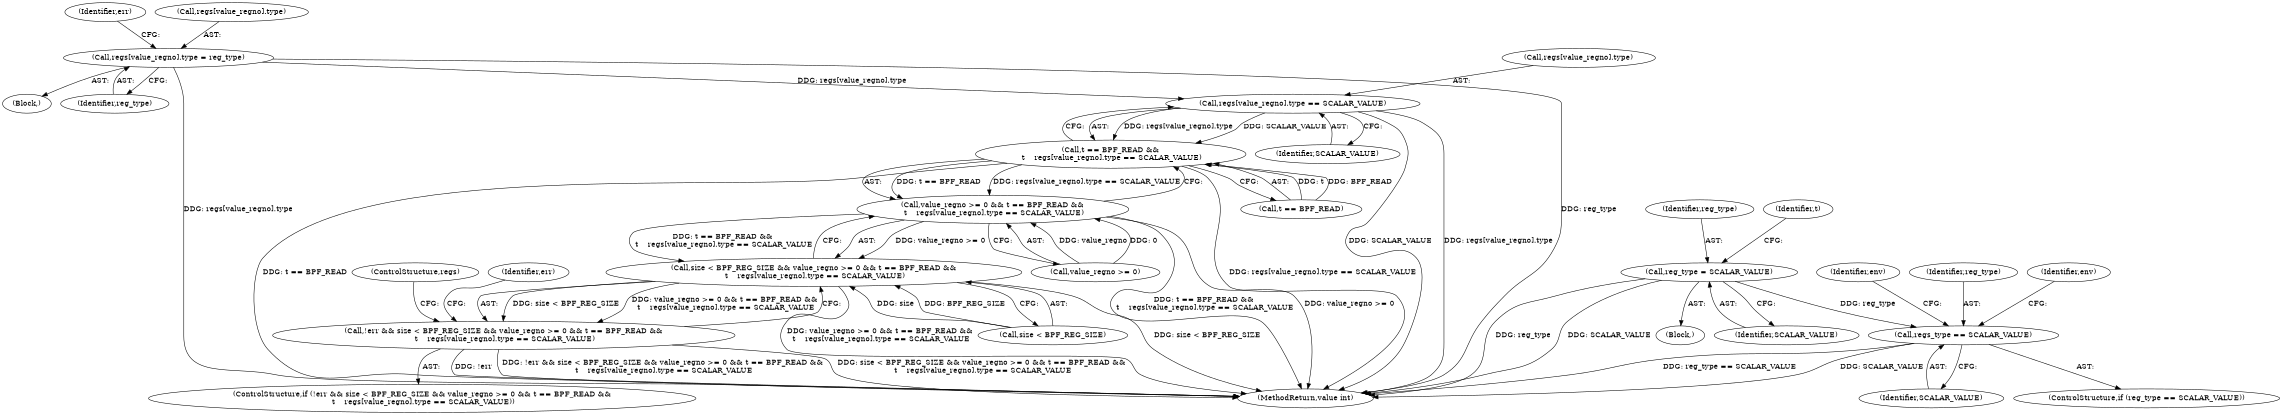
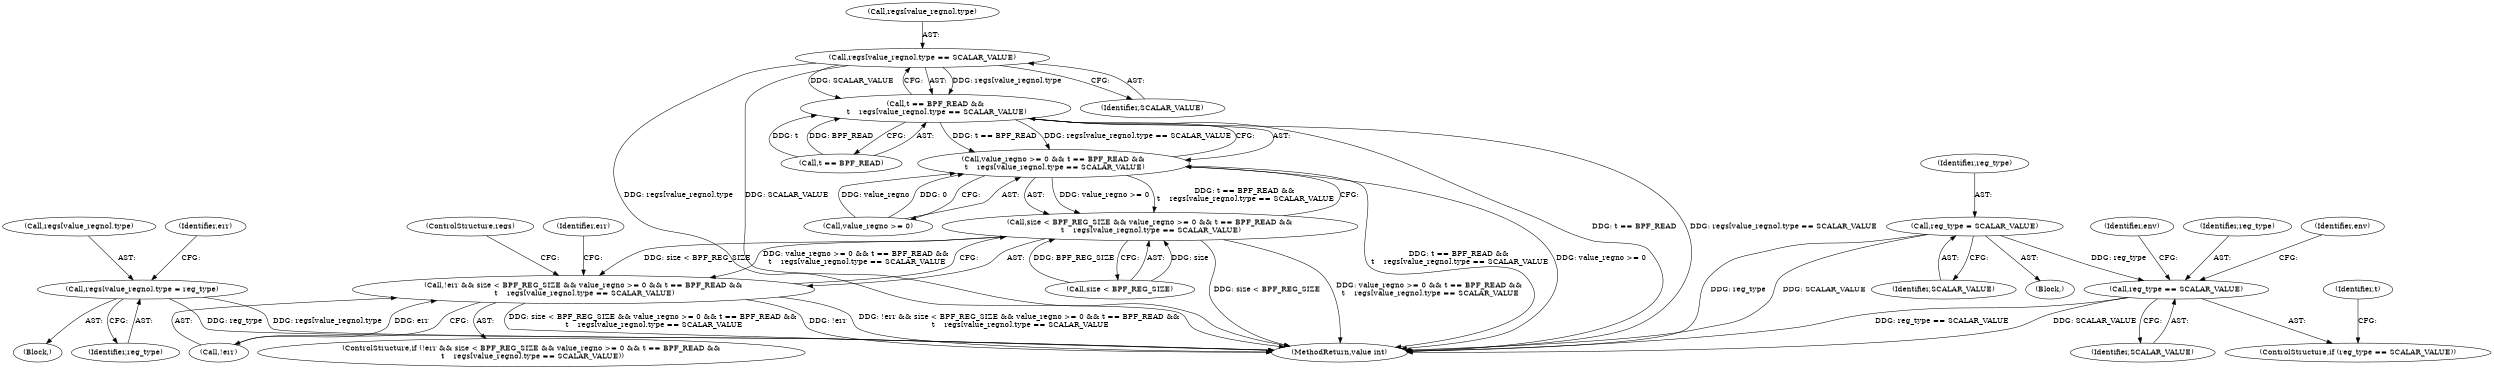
(720, 80) -> none
(1756, 239) -> (2358, 318)
(1963, 335) -> (2176, 290)
none -> (219, 353)
